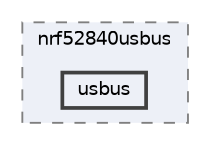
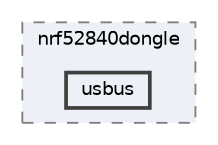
(105, 40) -> (109, 40)
